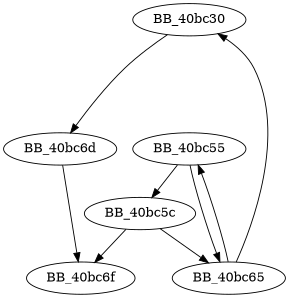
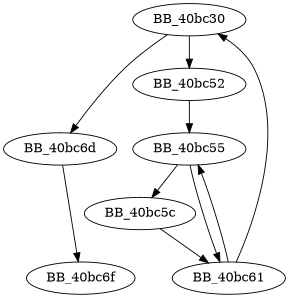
none -> (189, 84)
(113, 243) -> none
(229, 278) -> (229, 278)
